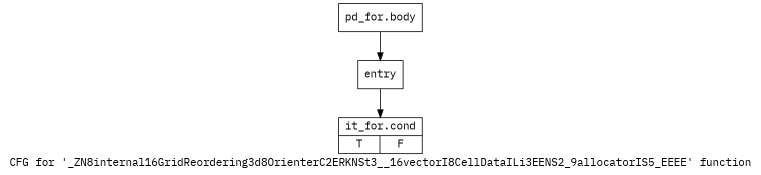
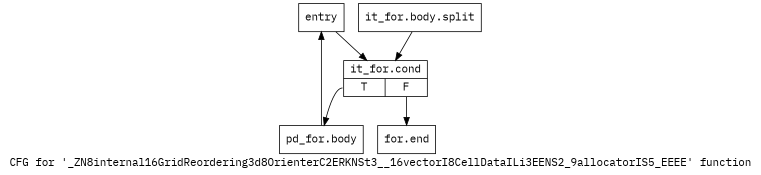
none -> (420, 18)
none -> (332, 101)
none -> (407, 140)
